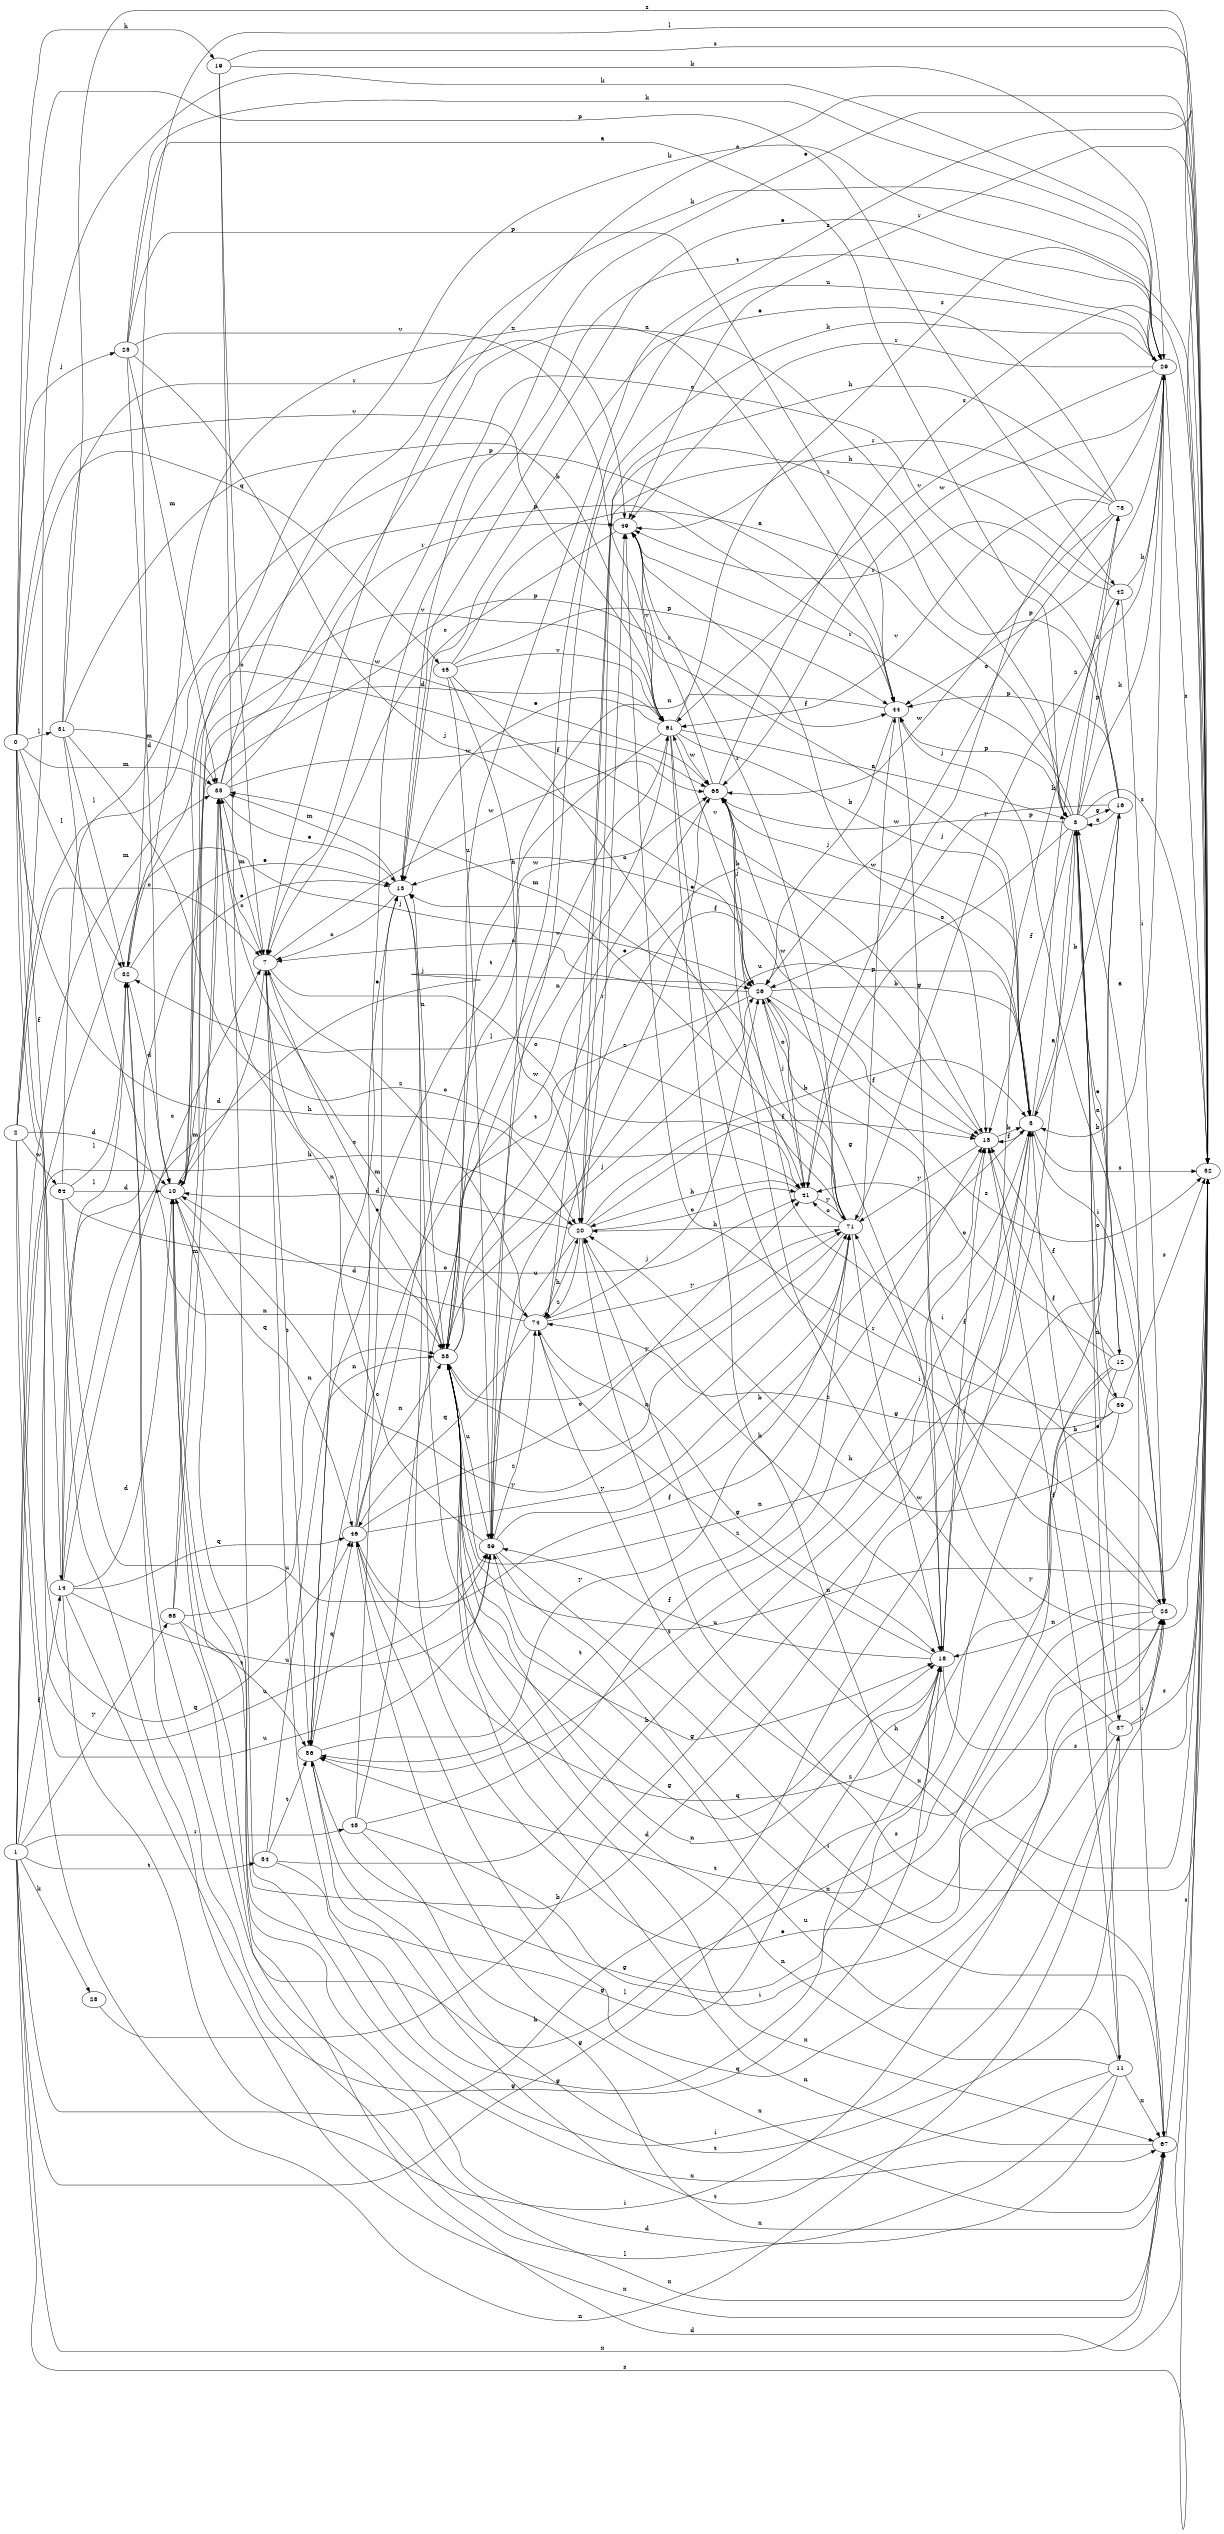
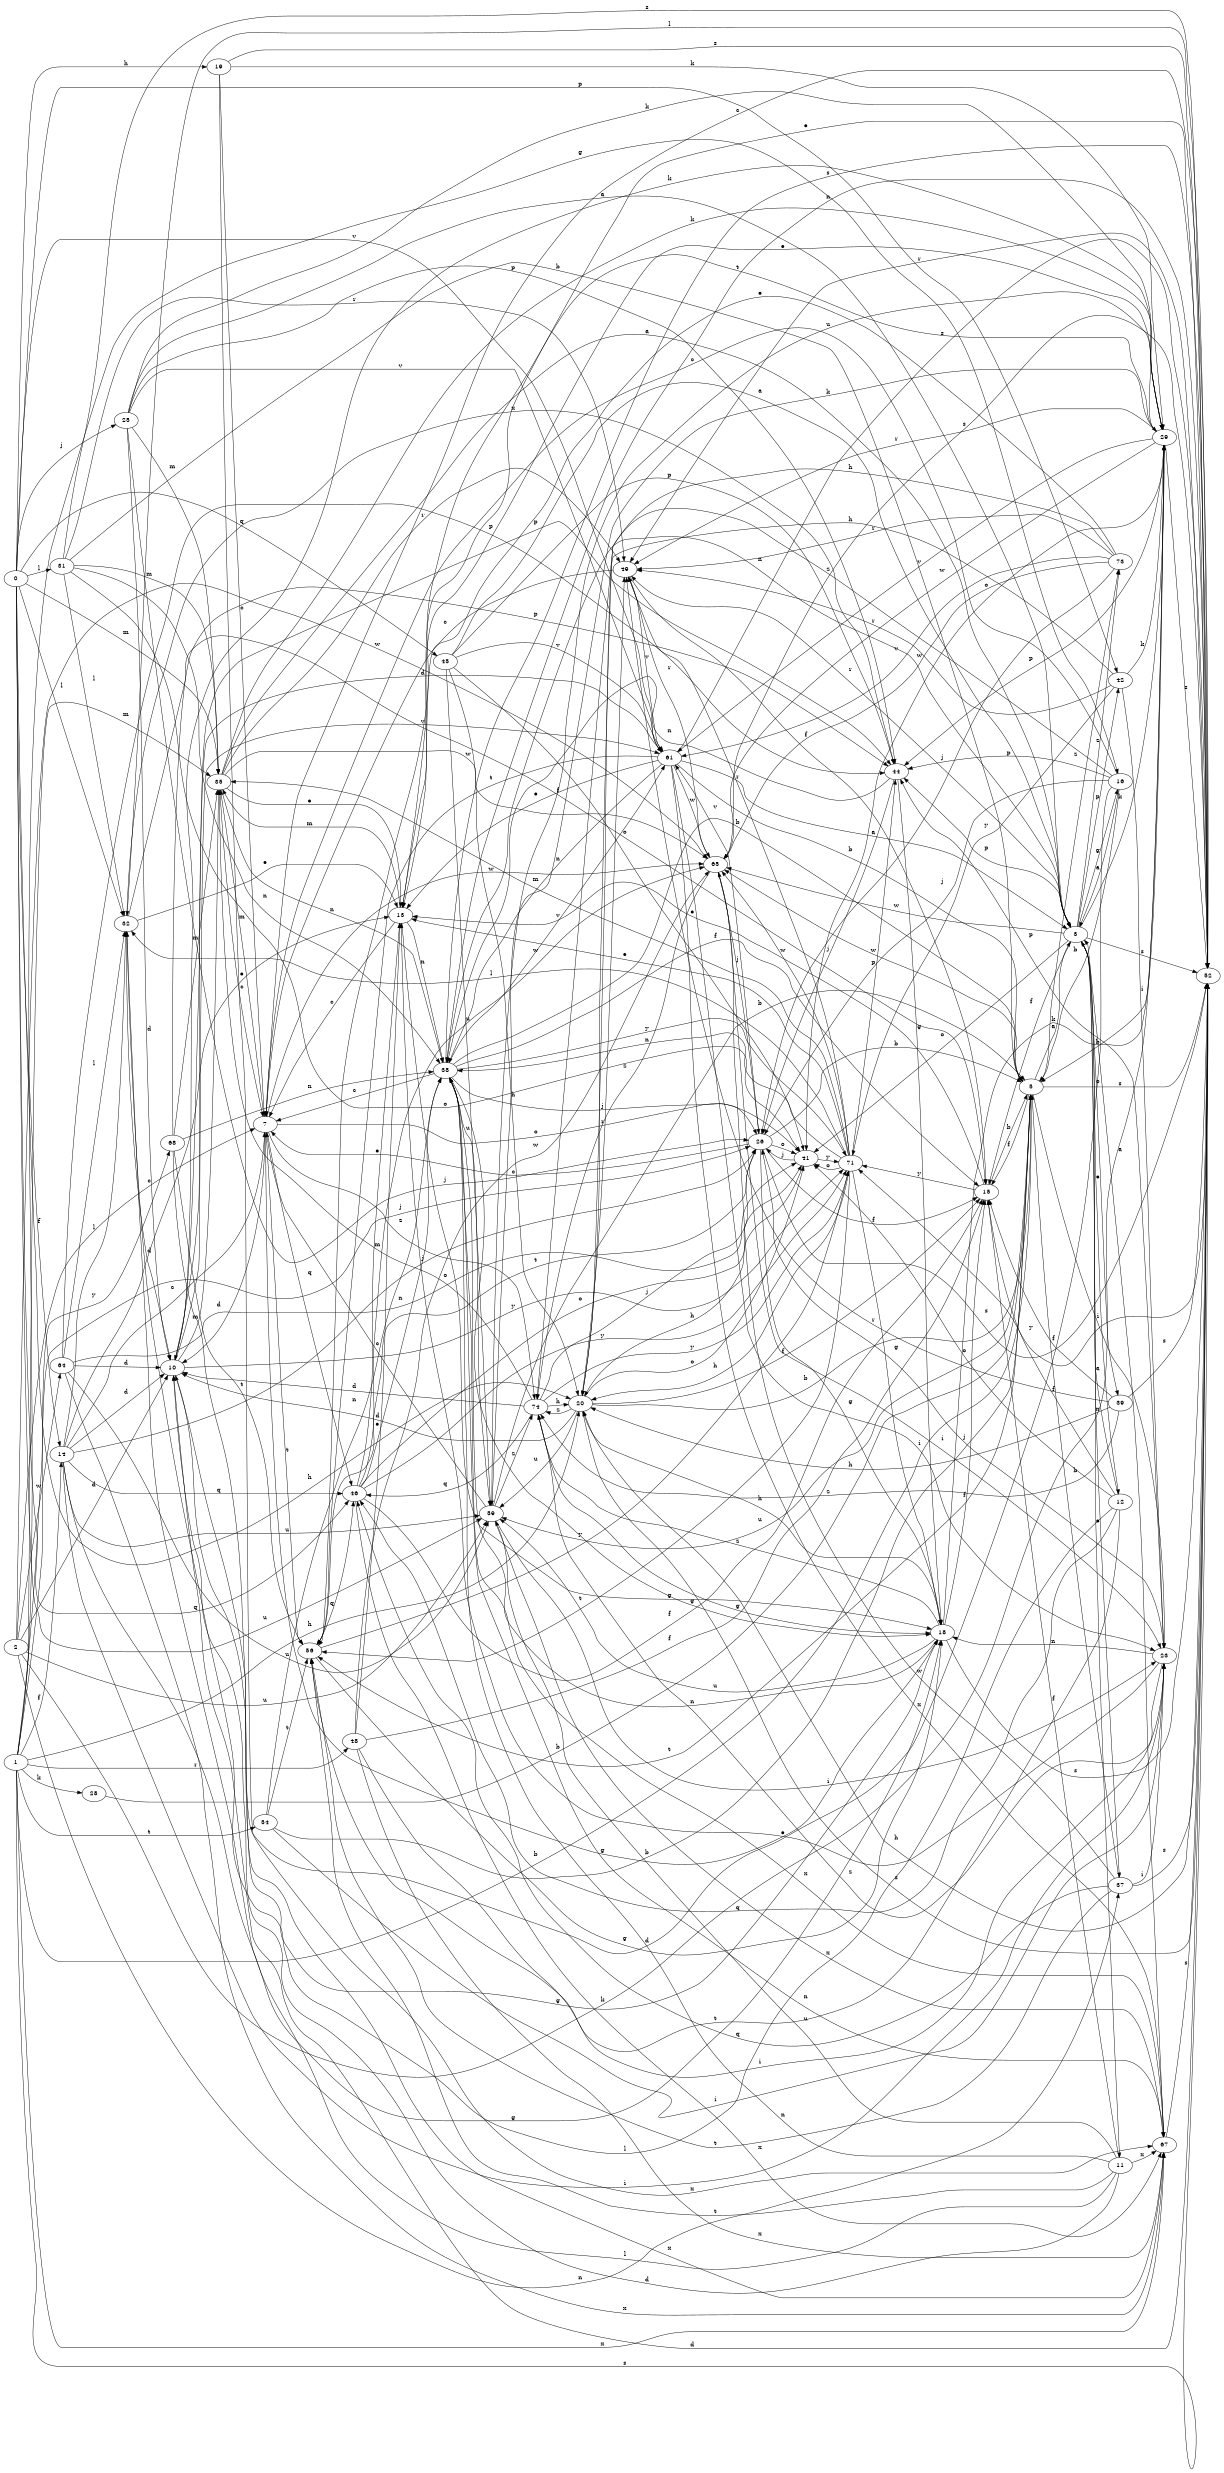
(270, 1347) -> (306, 1308)
